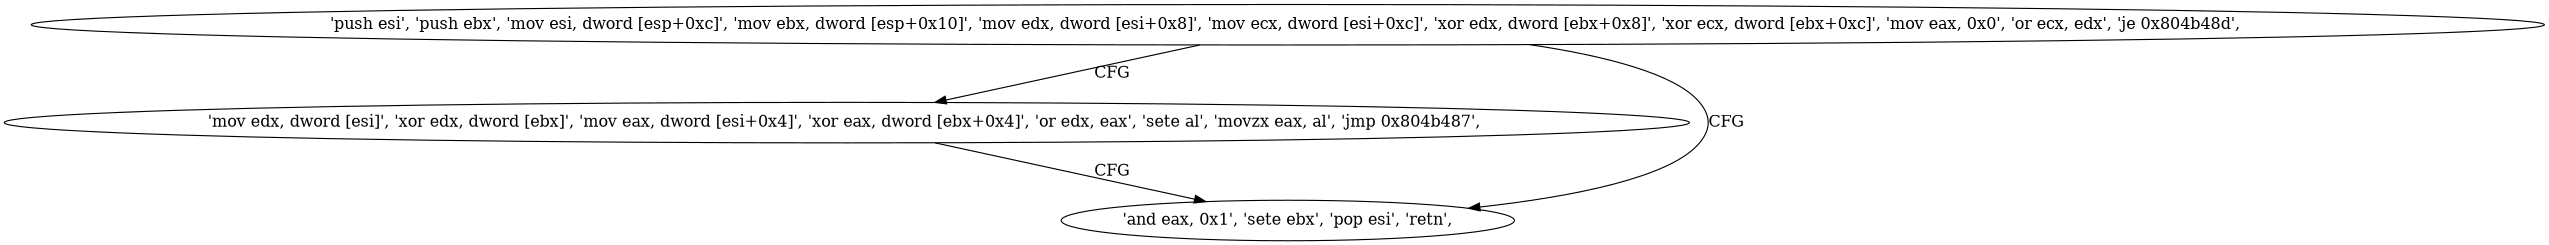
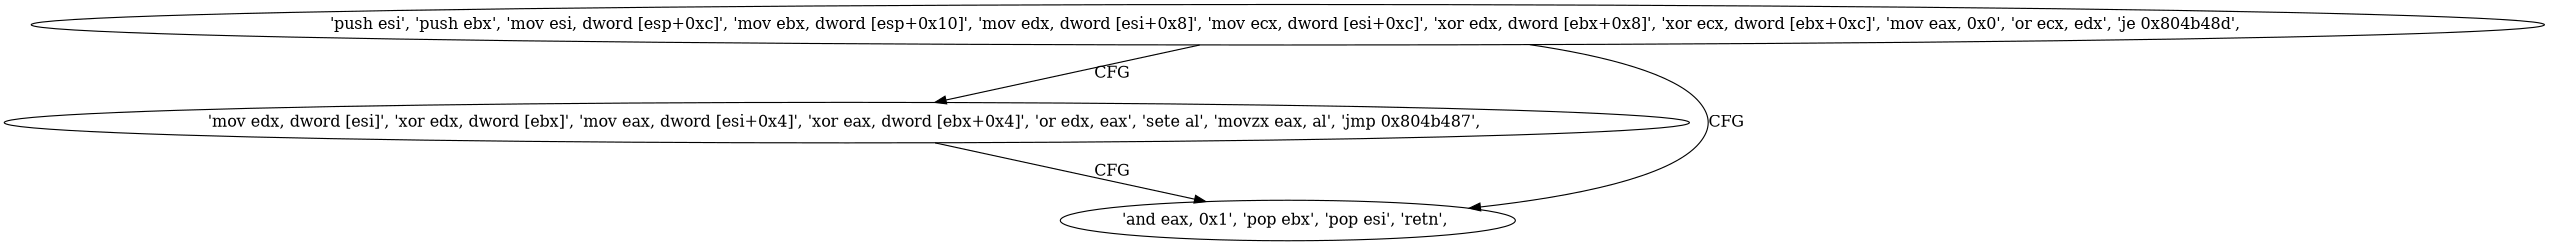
(1288, 220) -> (1288, 220)
